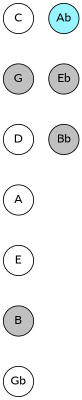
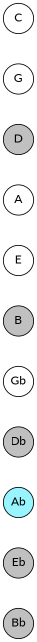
(18, 79) -> (18, 79)
(18, 139) -> (18, 139)
none -> (18, 442)
